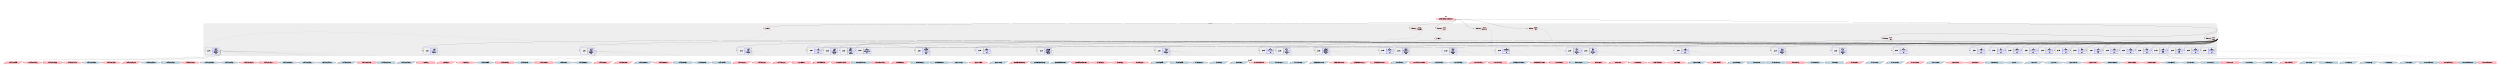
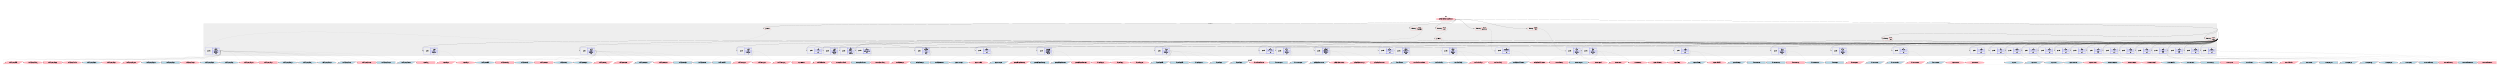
(1994, 63) -> none
